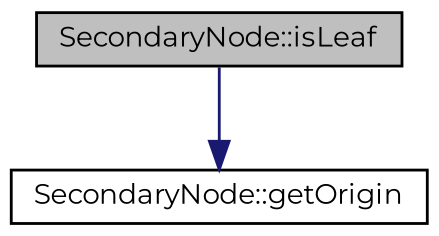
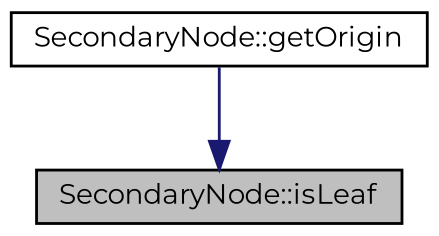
(219, 104) -> (219, 104)
